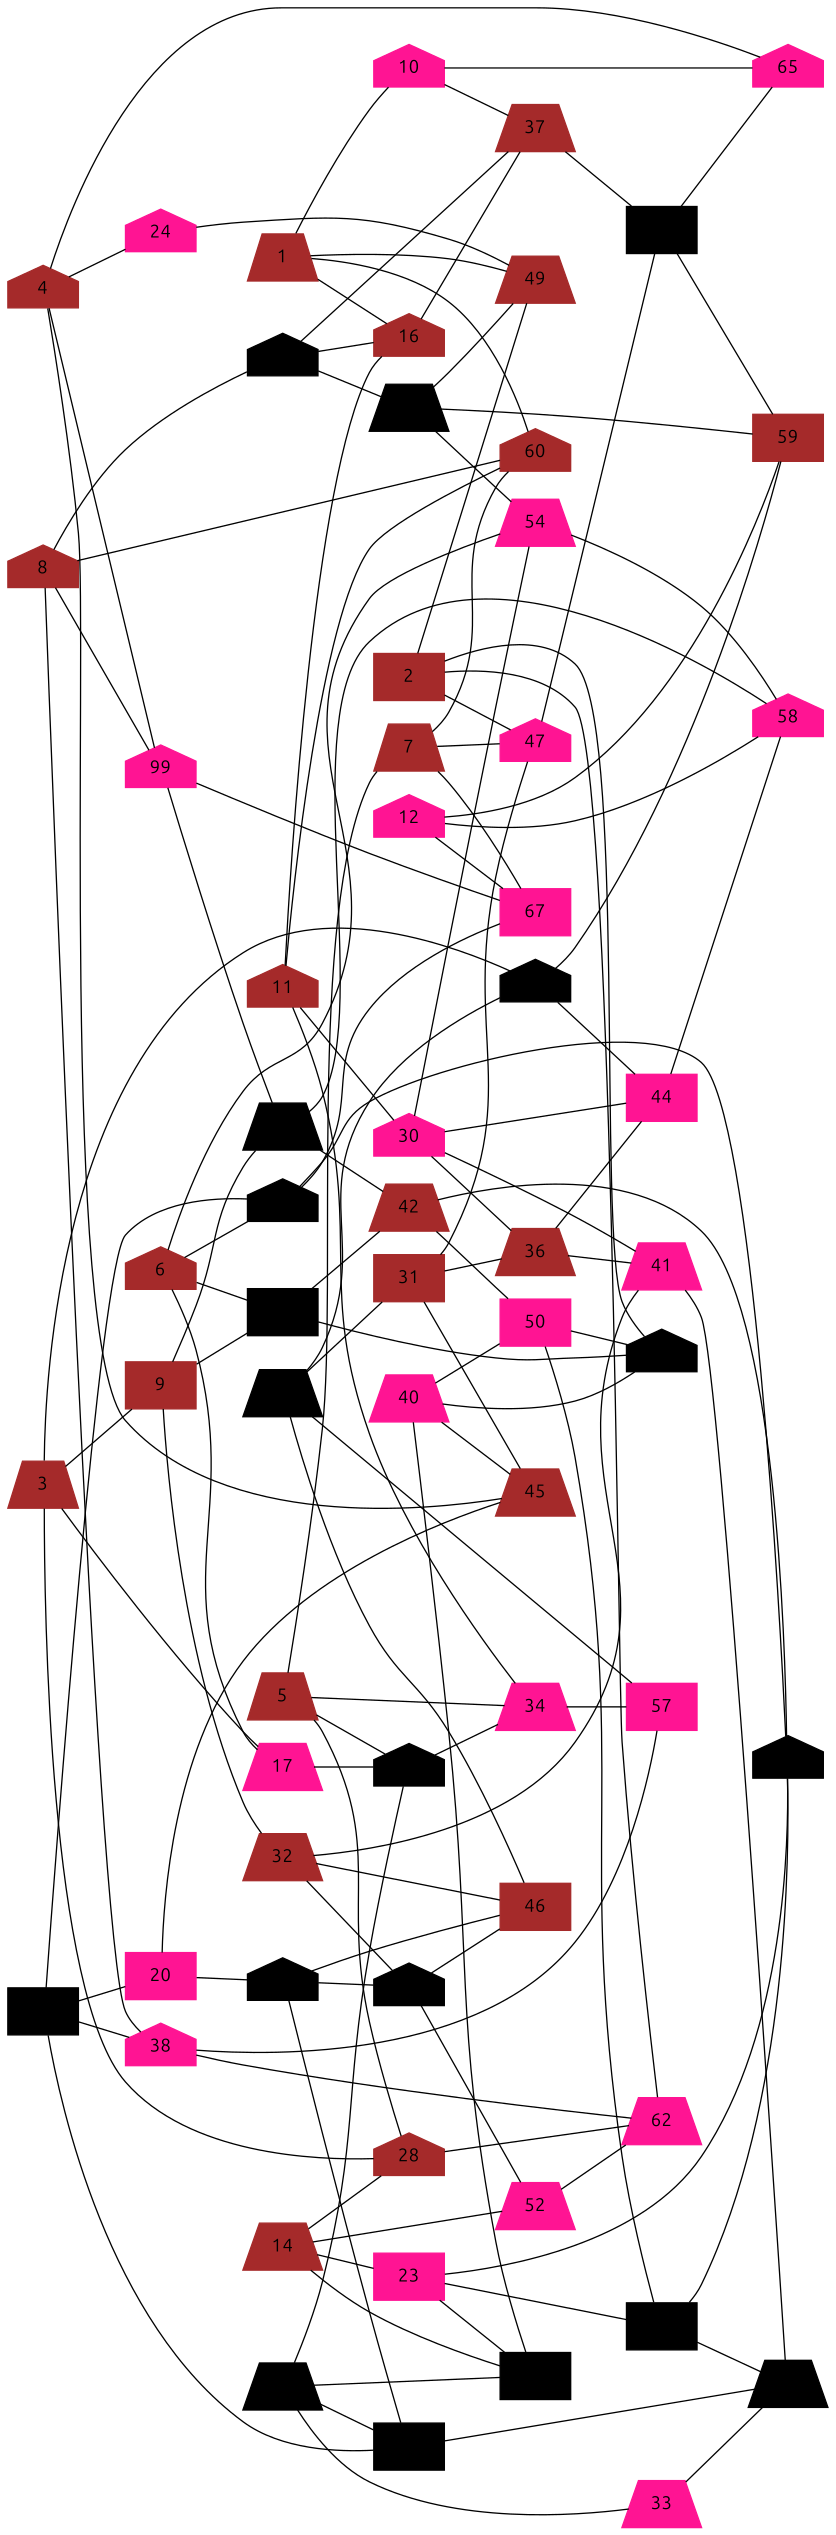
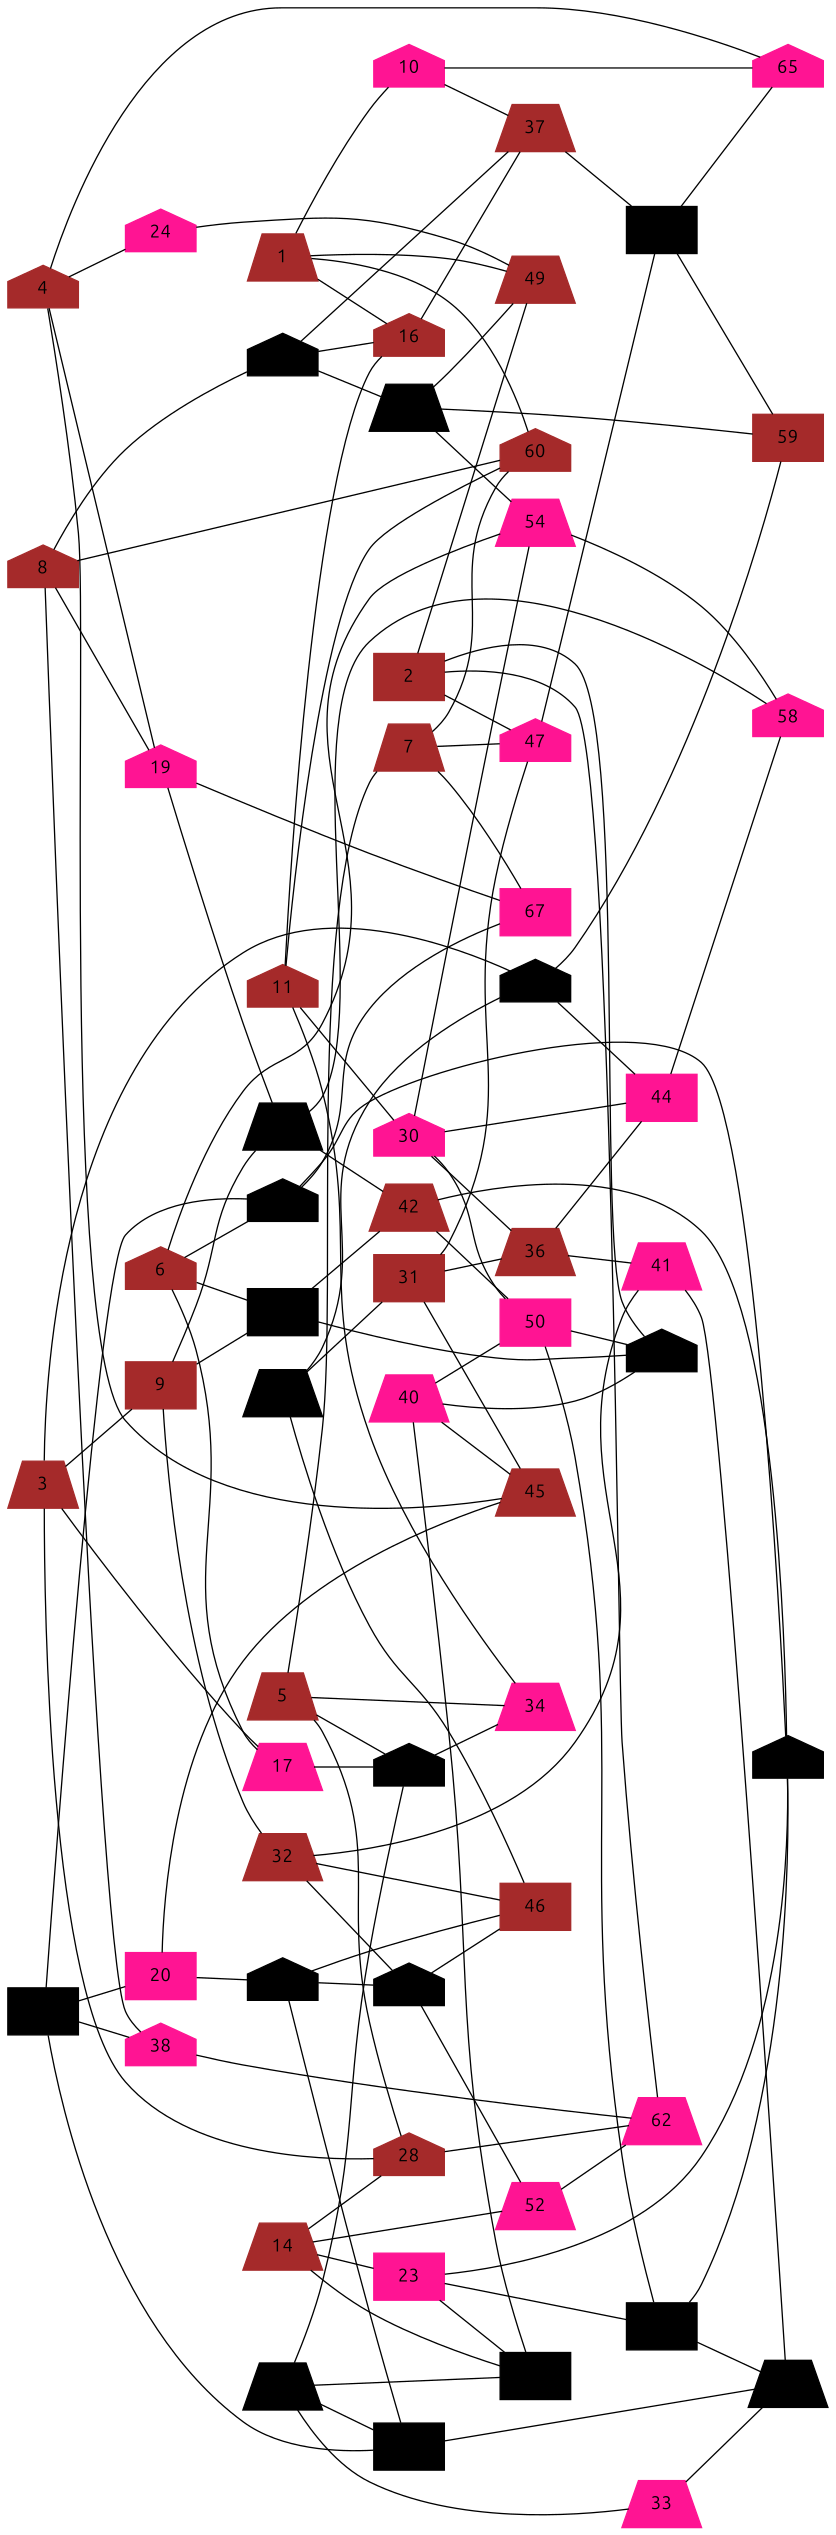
(161, 768) -> (161, 768)
(409, 818) -> none
(542, 1199) -> (471, 1227)
(662, 1707) -> none
